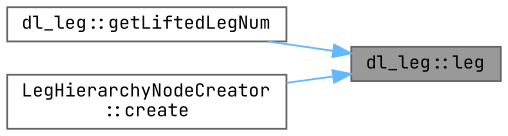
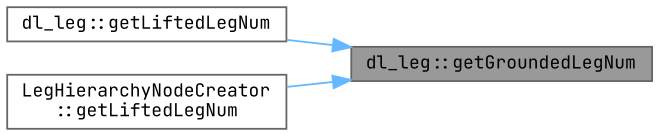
(426, 64) -> (502, 64)
(147, 102) -> (147, 102)
